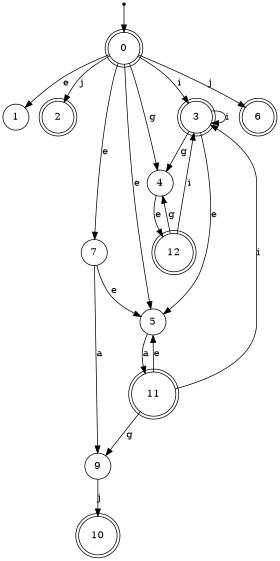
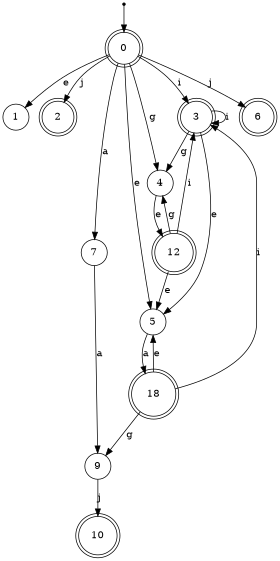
(105, 152) -> (105, 152)
(110, 294) -> (164, 287)
(154, 394) -> (154, 394)
